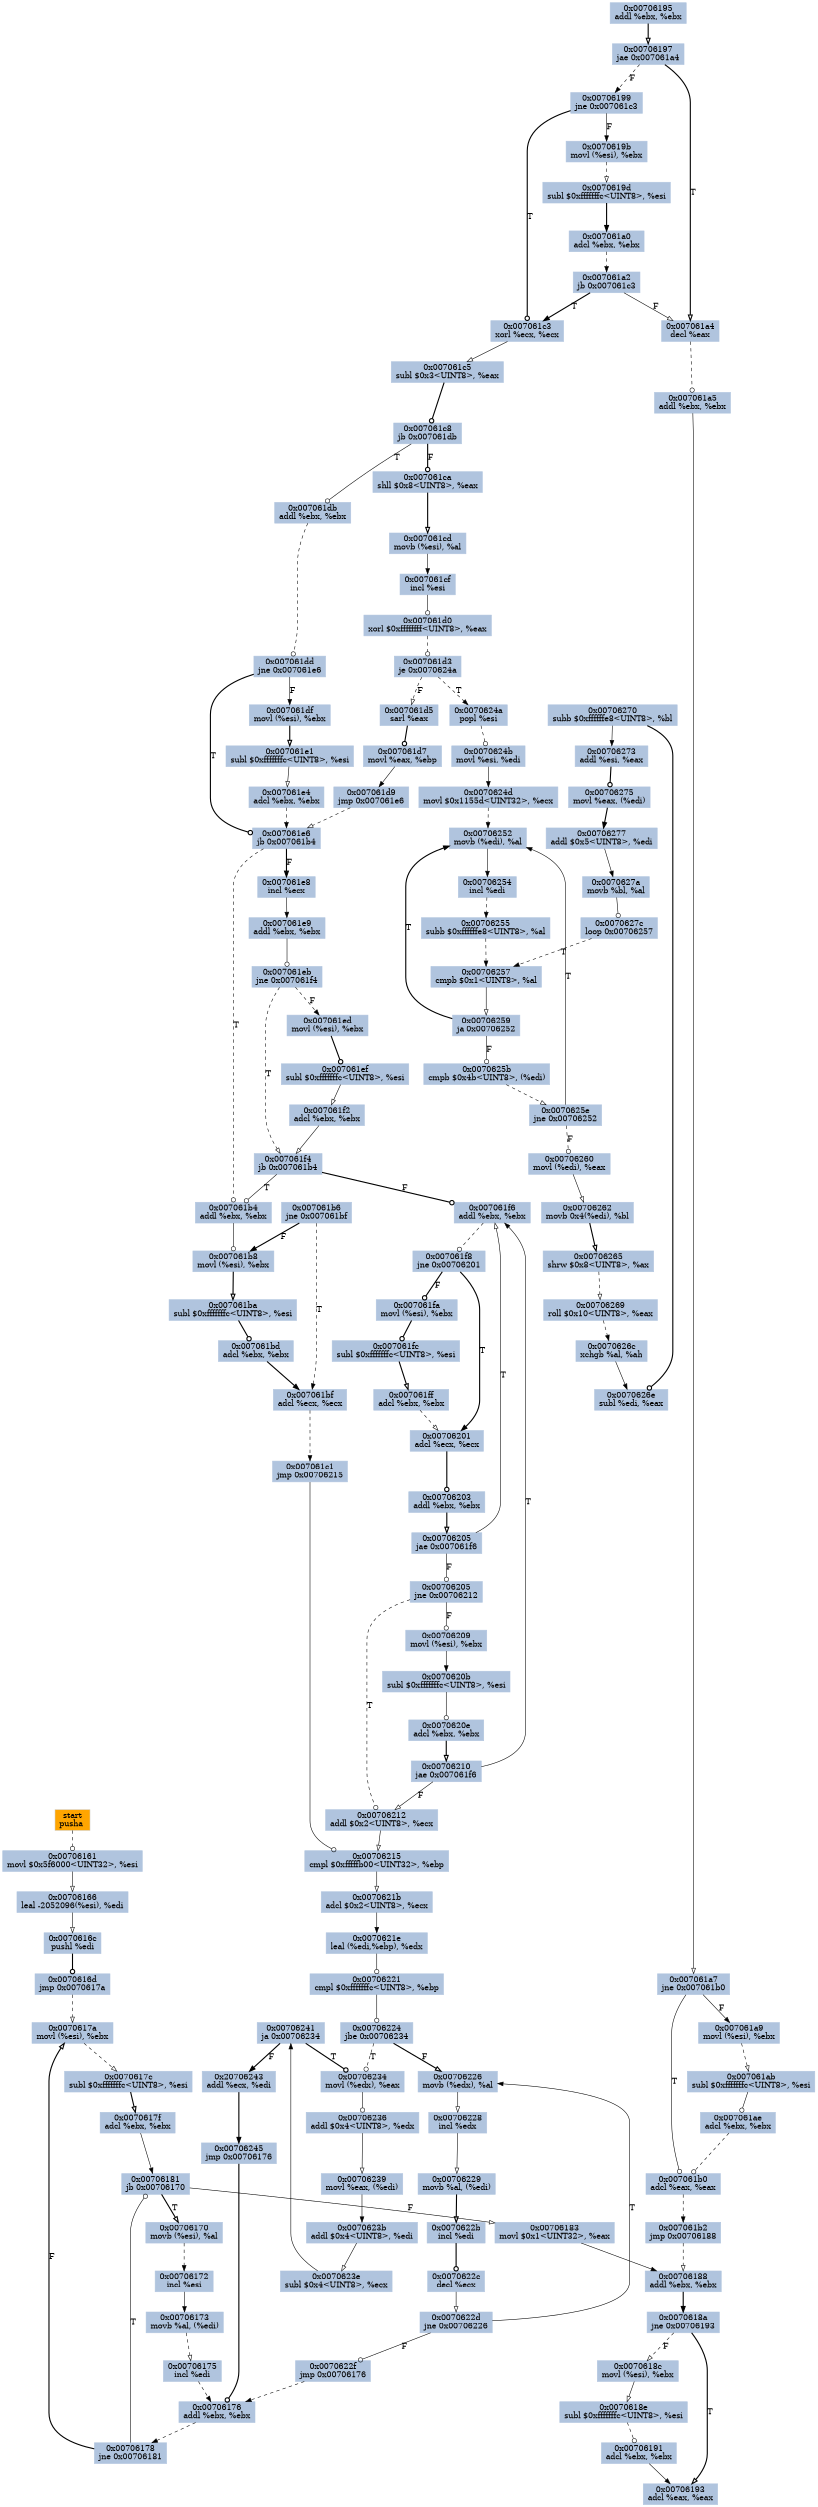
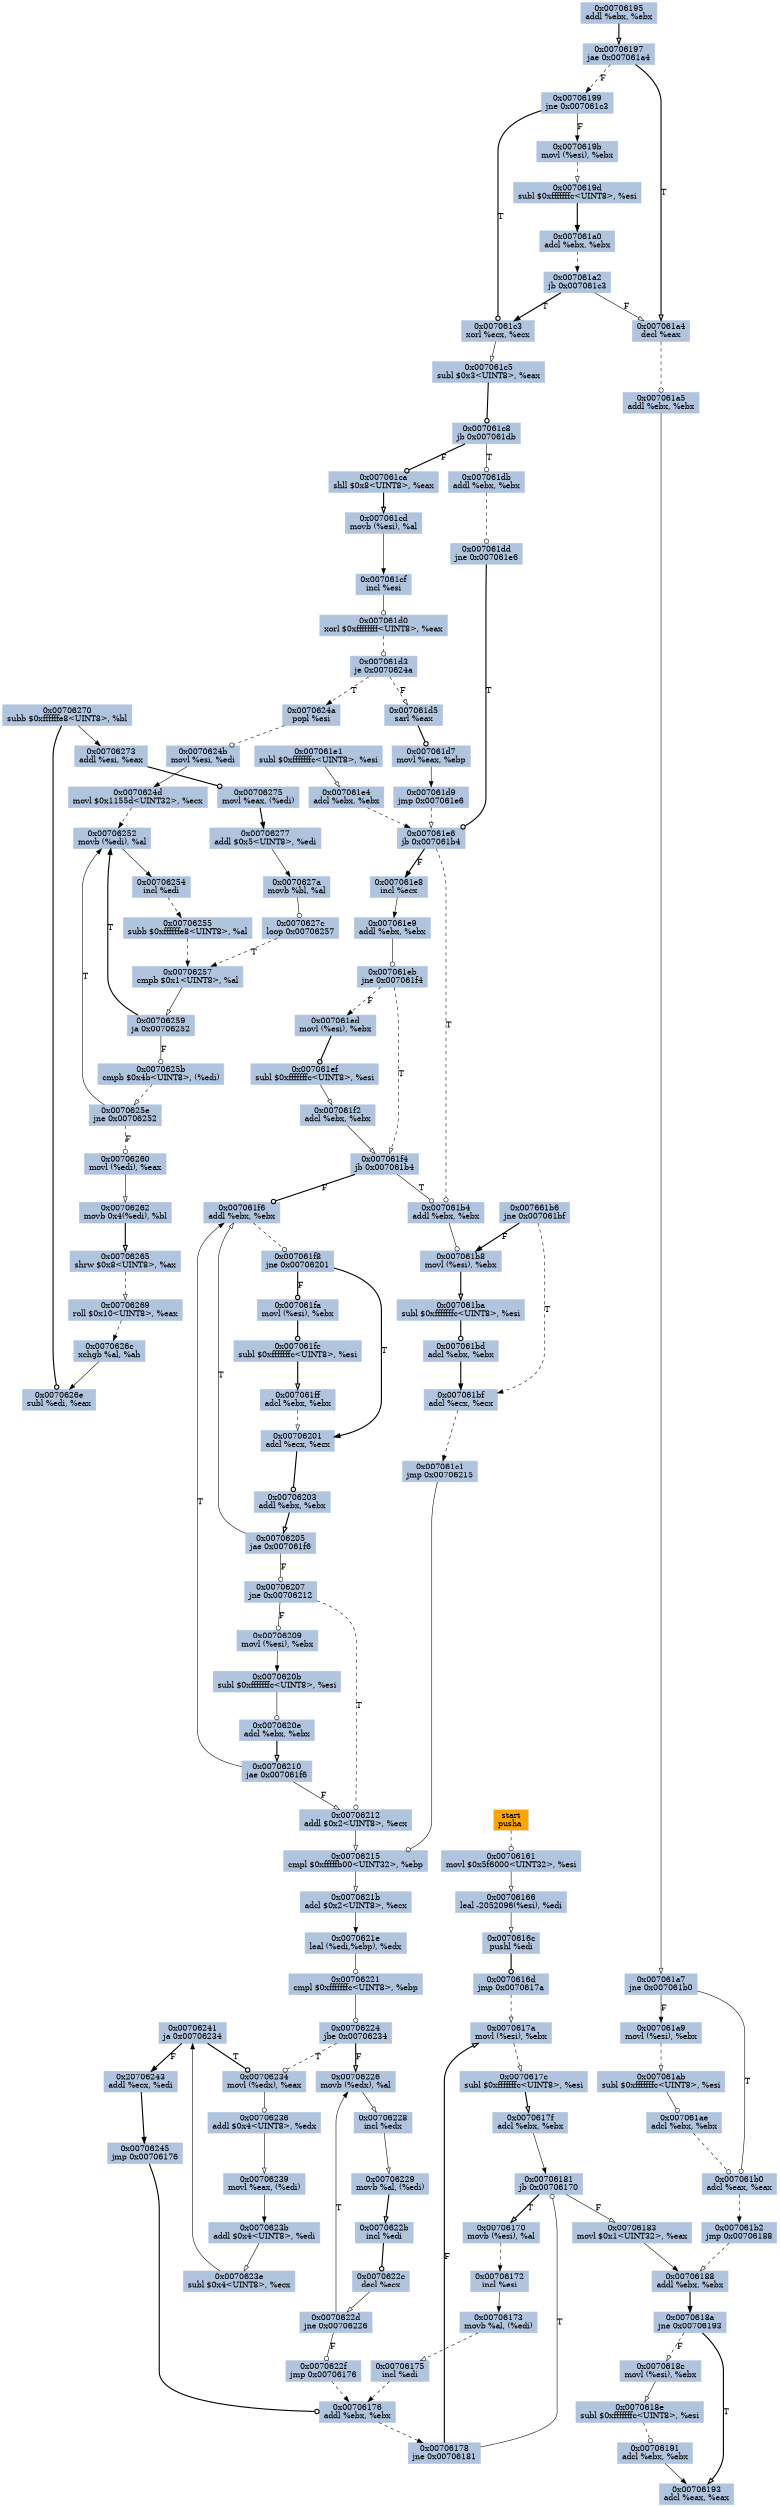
(290, 715) -> none
(317, 1213) -> (535, 1213)
(446, 1592) -> (281, 1592)
